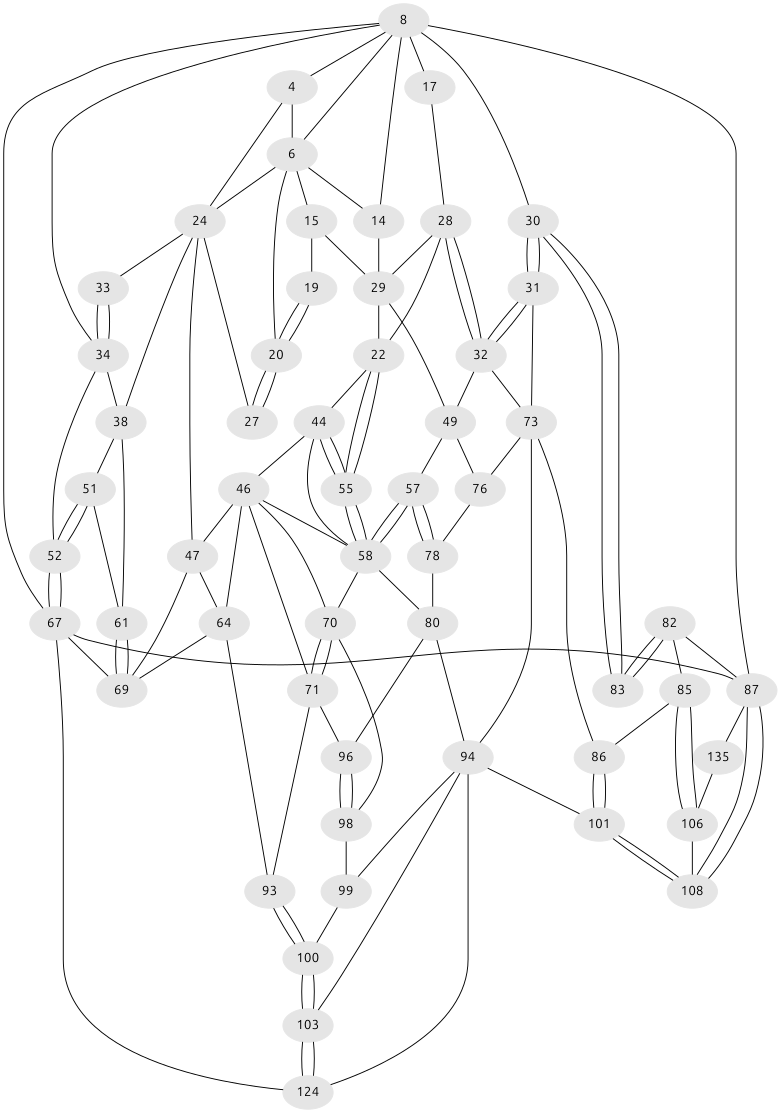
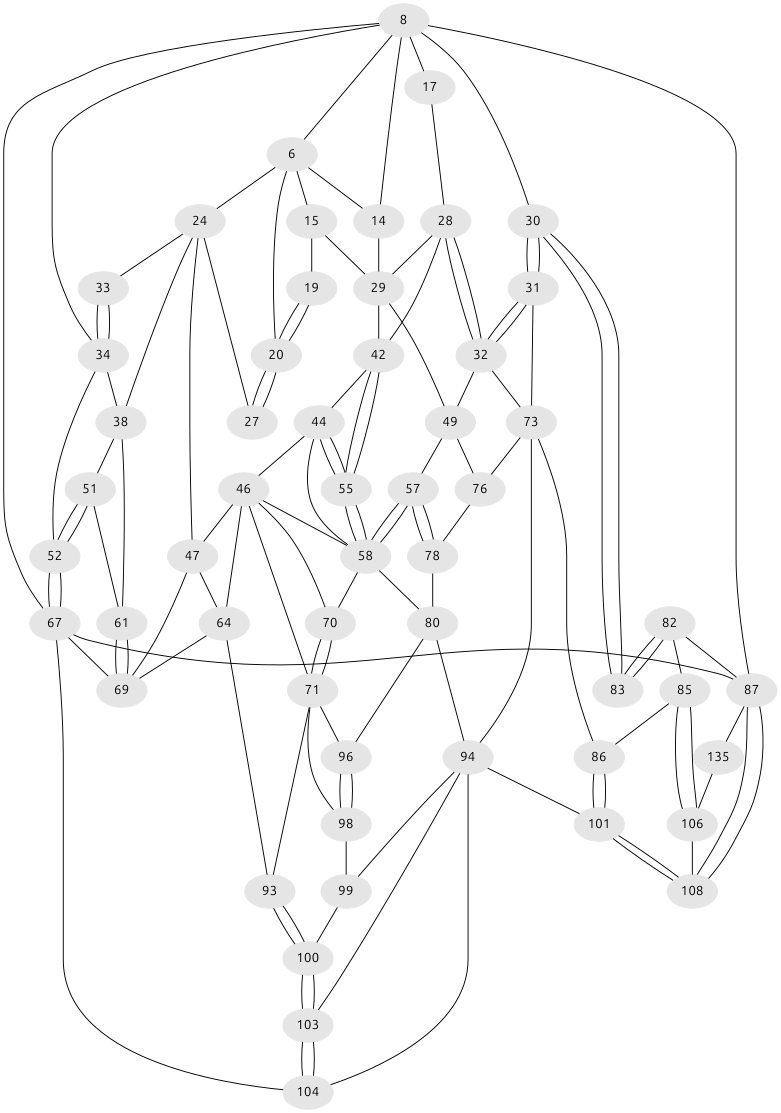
(292, 87) -> none
(379, 355) -> (379, 355)
(376, 724) -> (310, 762)
(308, 1092) -> (308, 1092)
